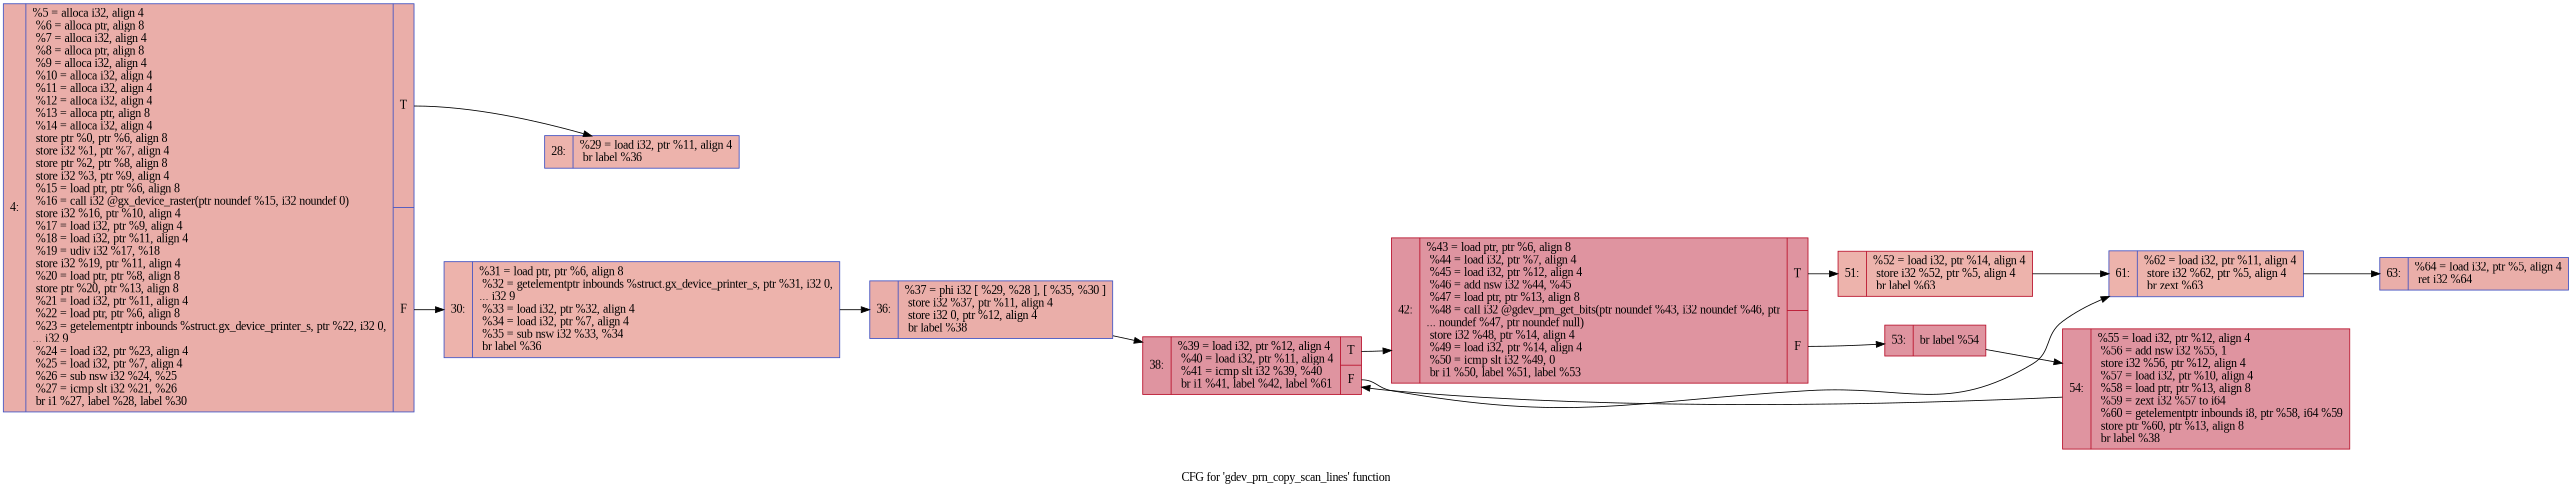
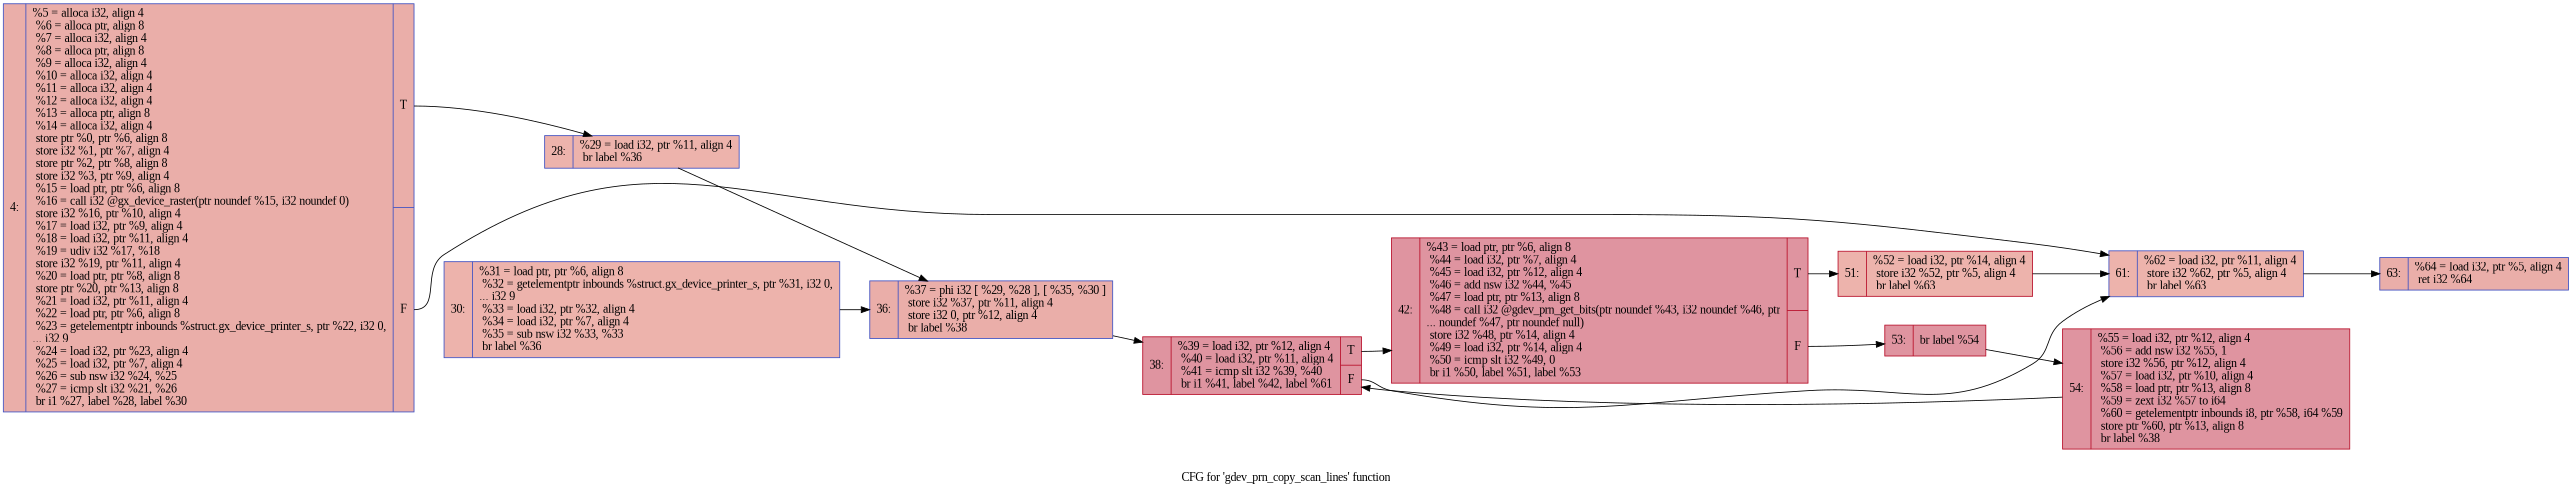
none -> (799, 223)
(2174, 286) -> (2175, 286)
(425, 310) -> (1231, 215)
(551, 334) -> (551, 334)
